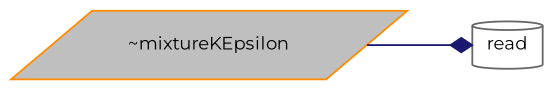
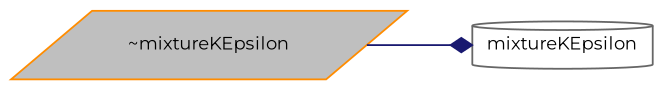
(507, 45) -> (563, 45)
